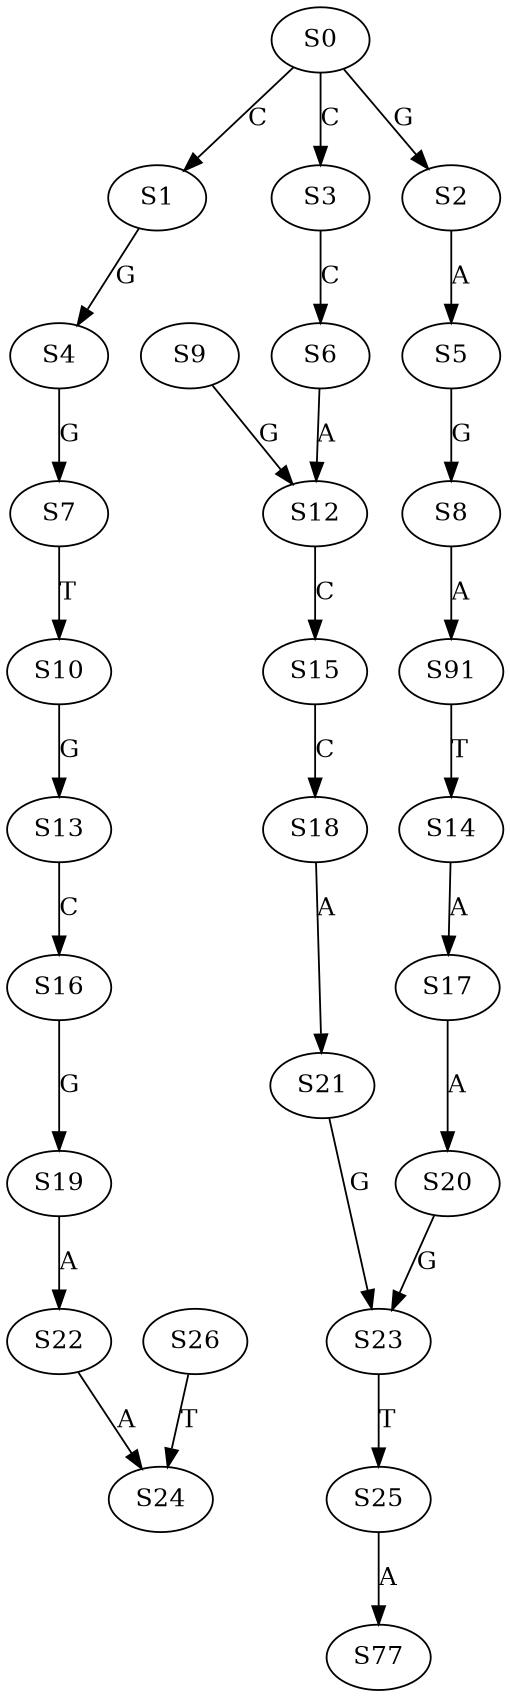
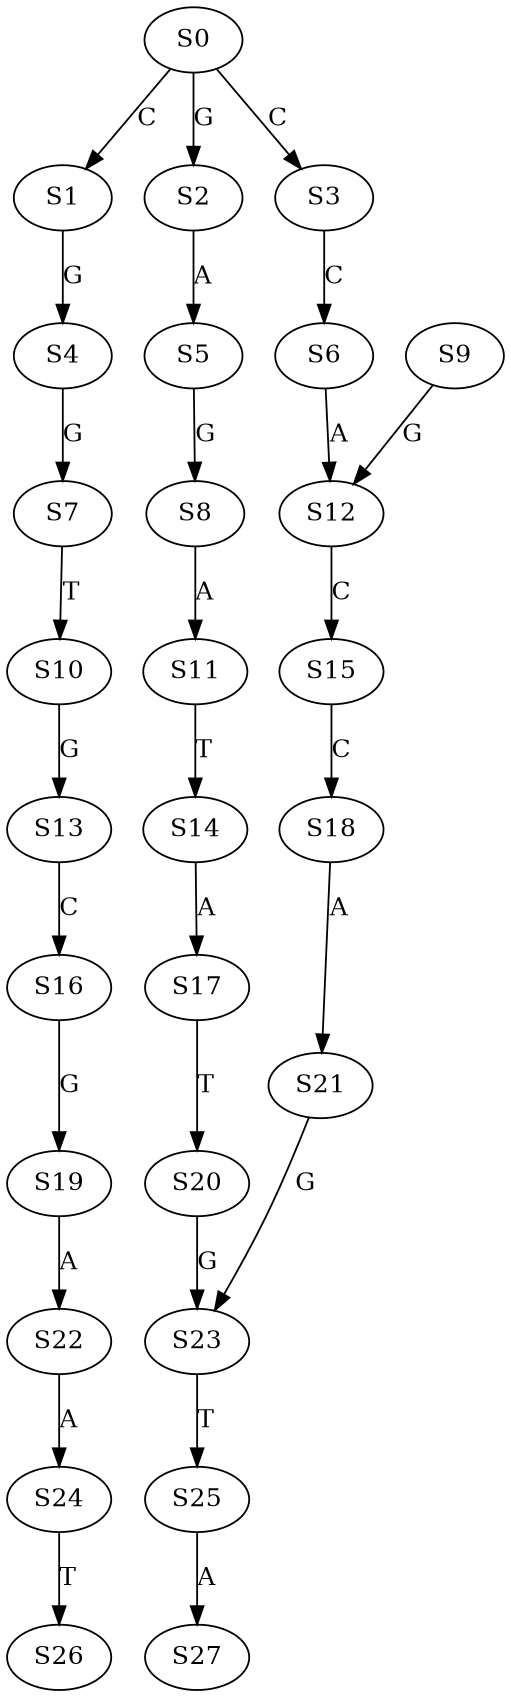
(451, 672) -> (195, 672)
(457, 1086) -> (206, 1086)
(180, 1412) -> (59, 1569)
(379, 1657) -> (197, 1657)
